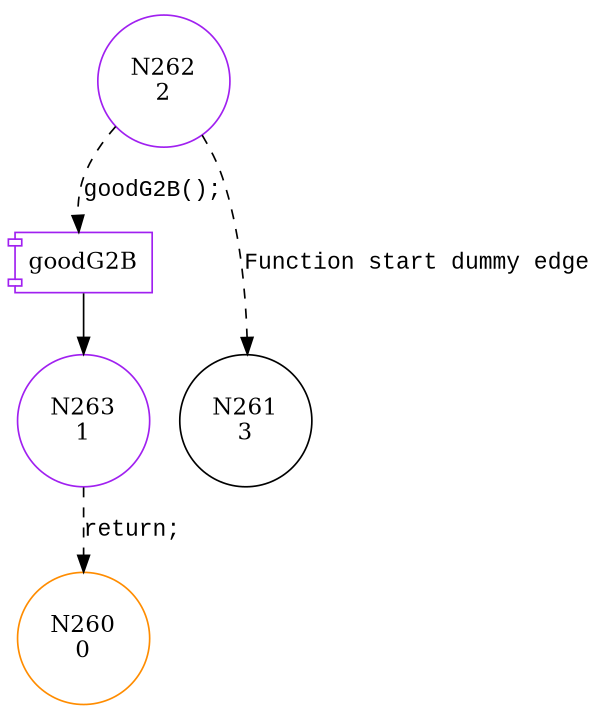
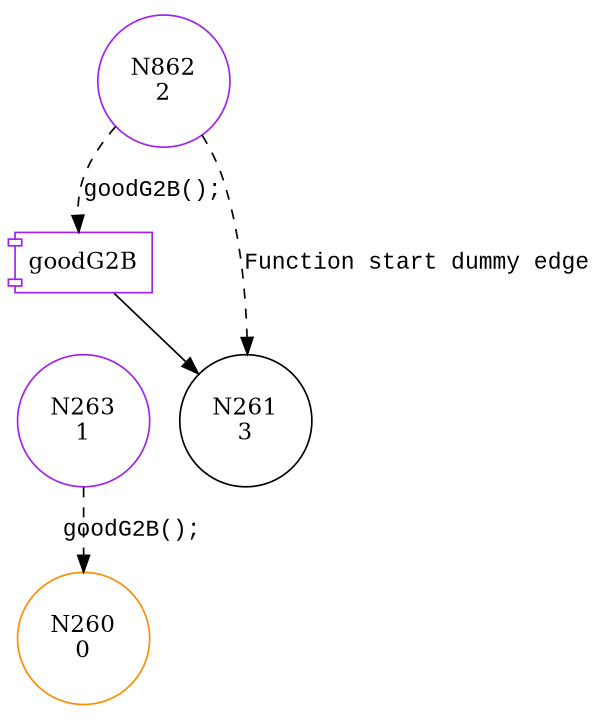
(164, 81) -> (164, 81)
(84, 315) -> (150, 328)
(132, 530) -> (132, 530)
